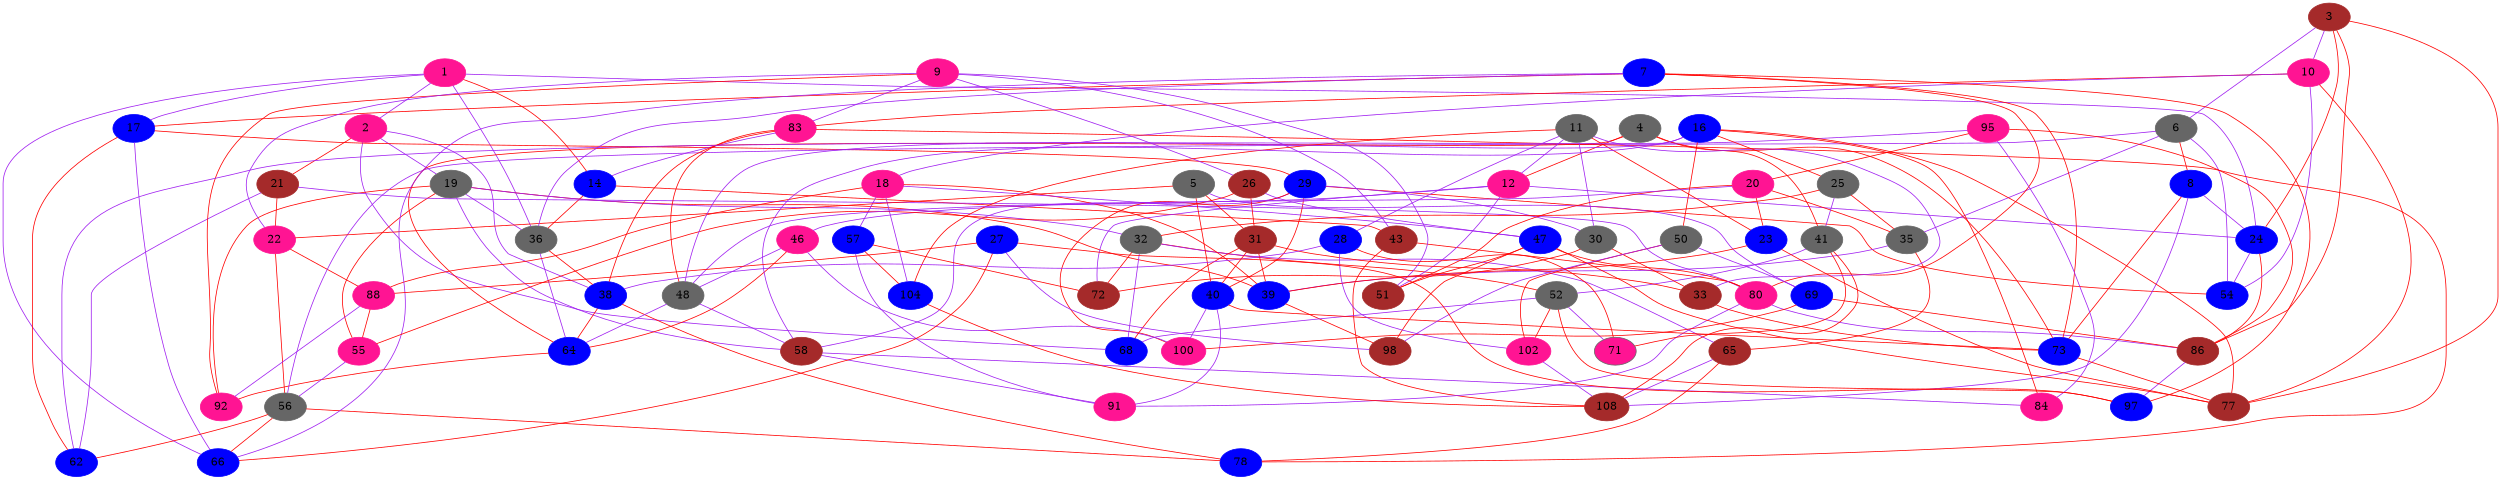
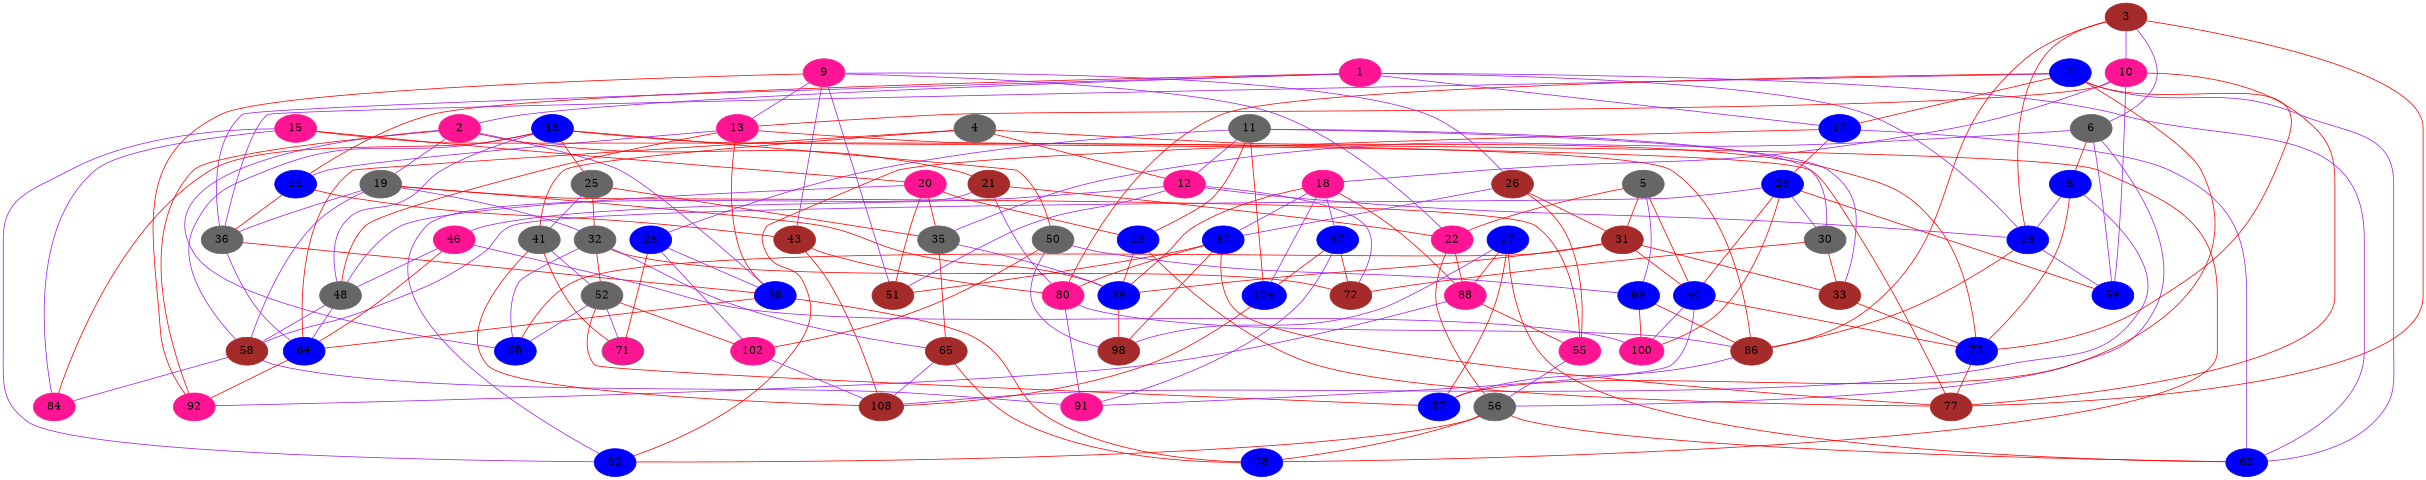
(795, 128) -> (737, 128)
(1988, 128) -> (296, 128)
(253, 222) -> (200, 167)
